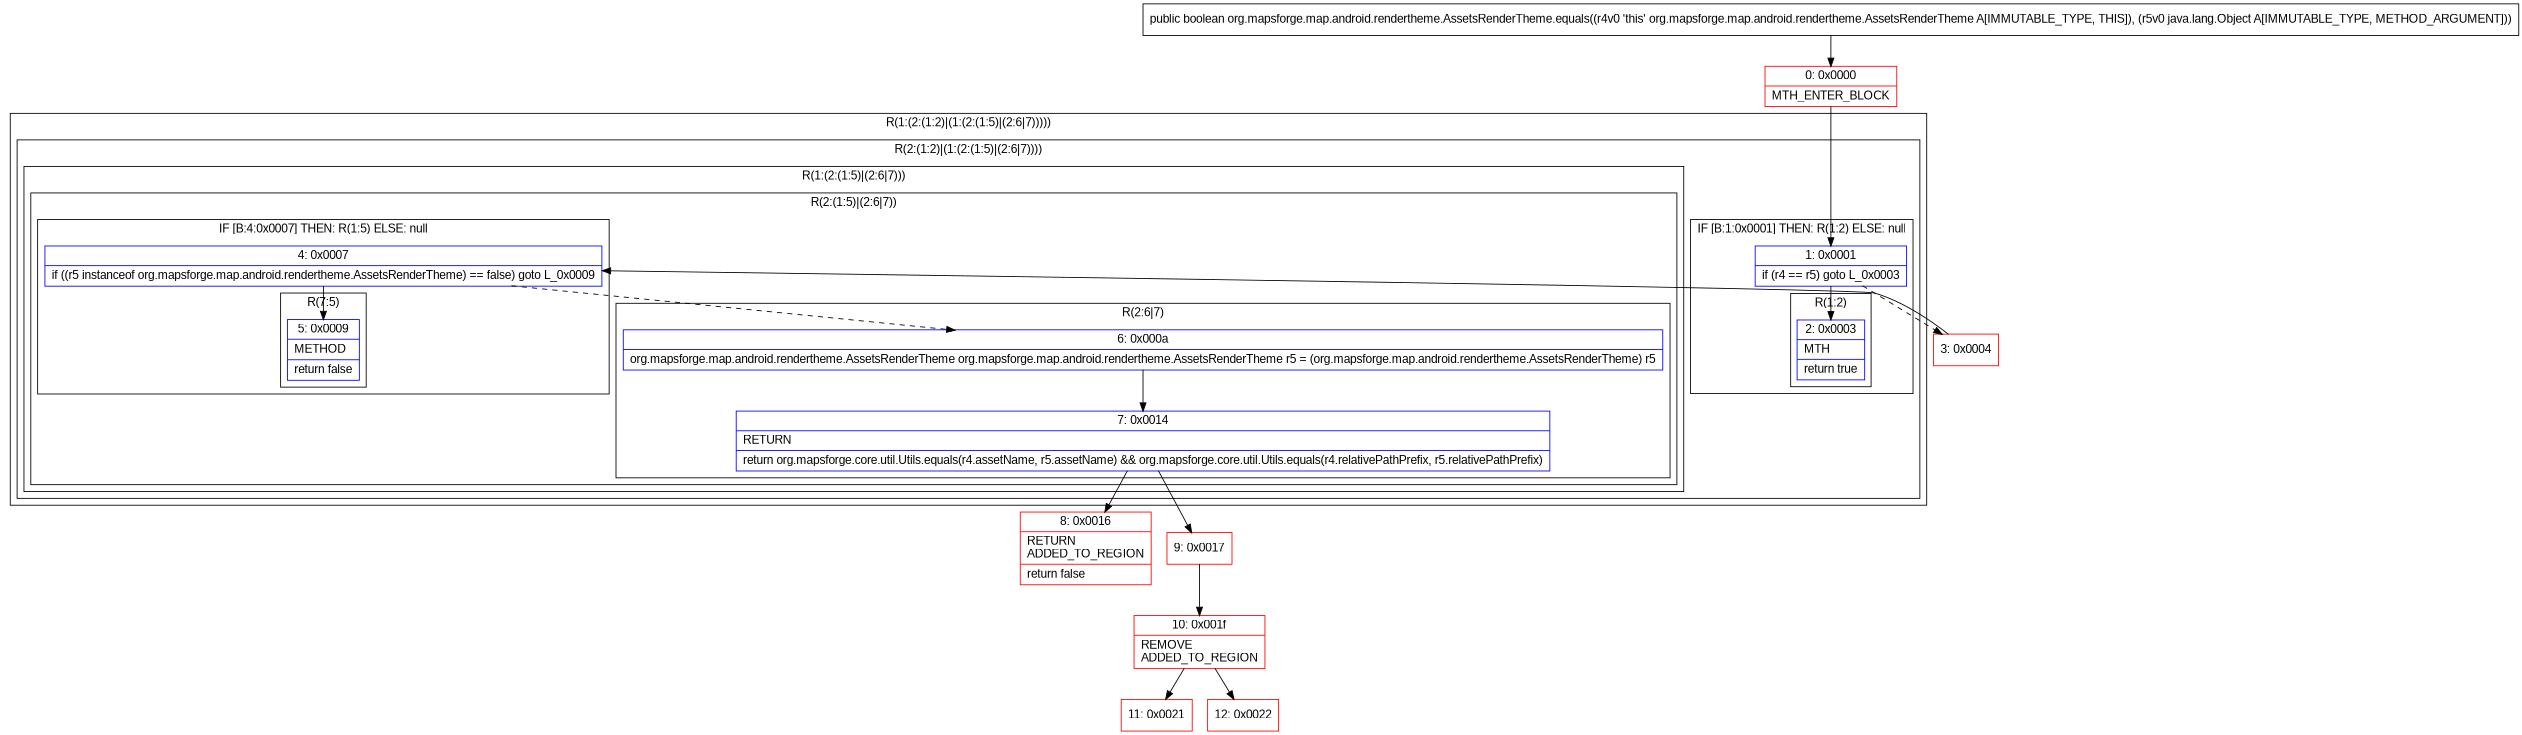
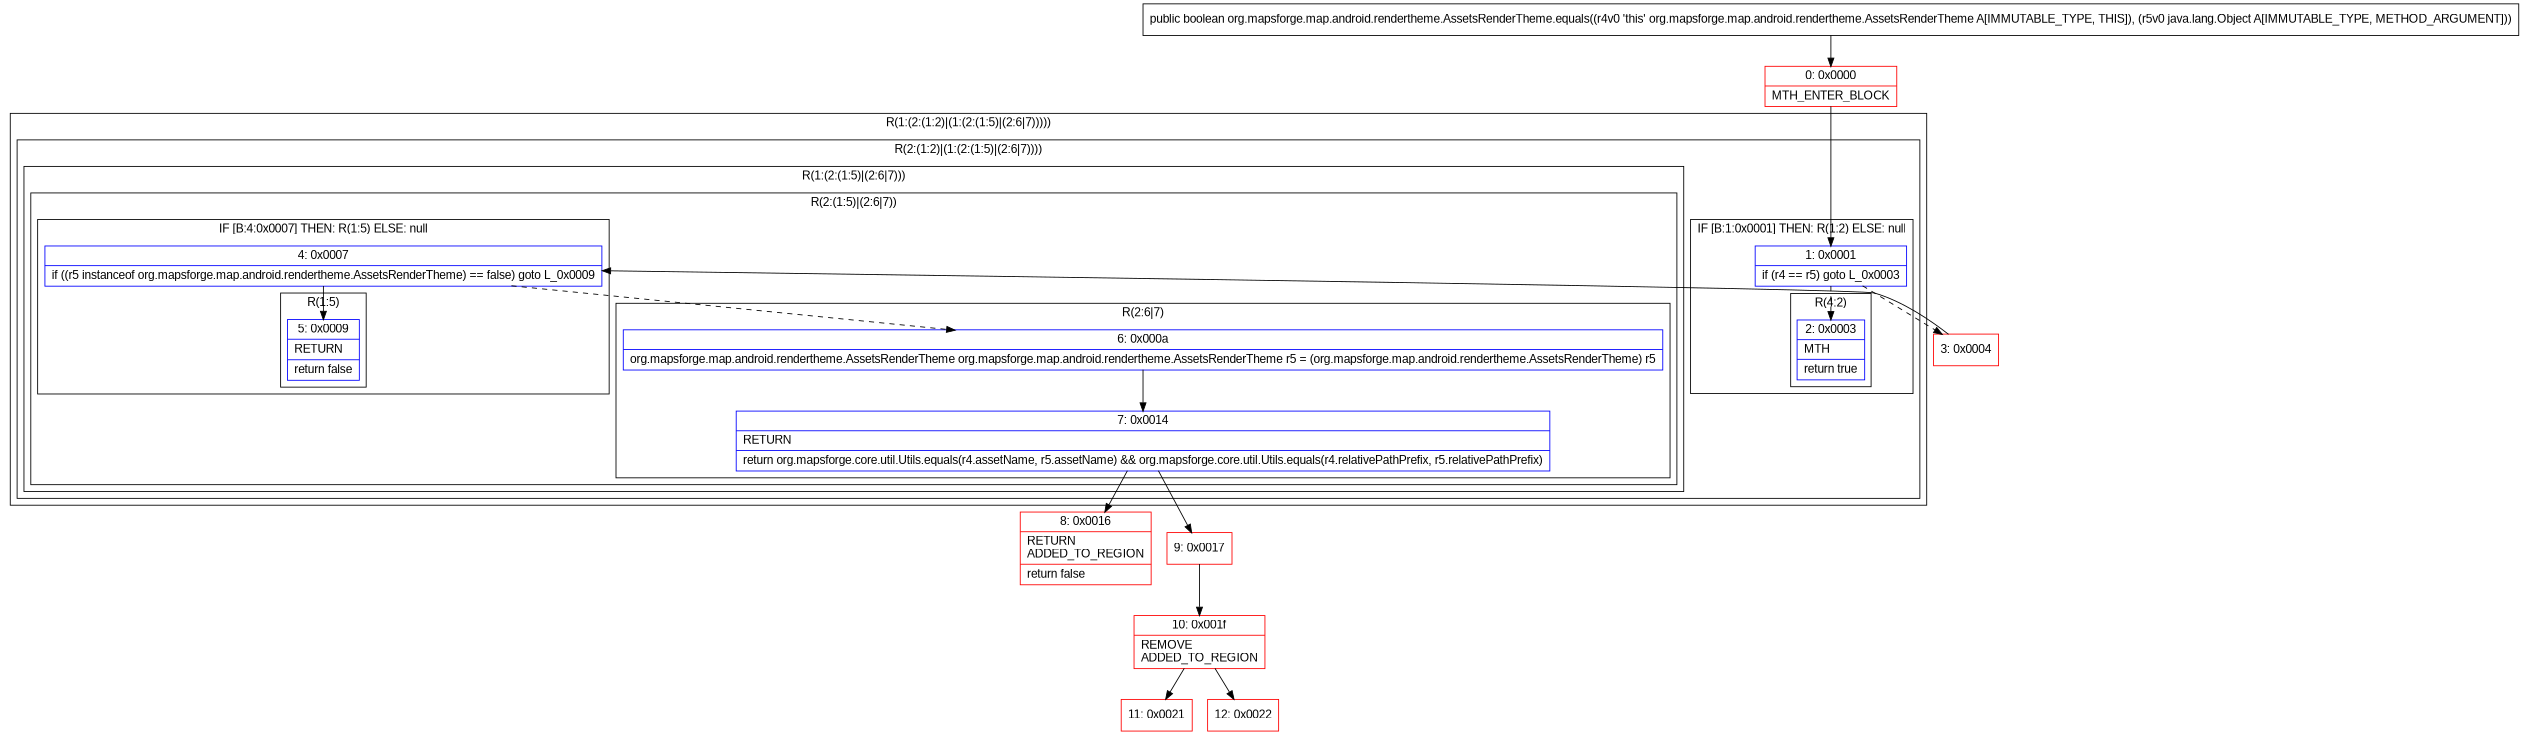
(1831, 299) -> (1831, 299)
(323, 303) -> (323, 303)
(1831, 303) -> (1831, 303)
(320, 349) -> (319, 349)
